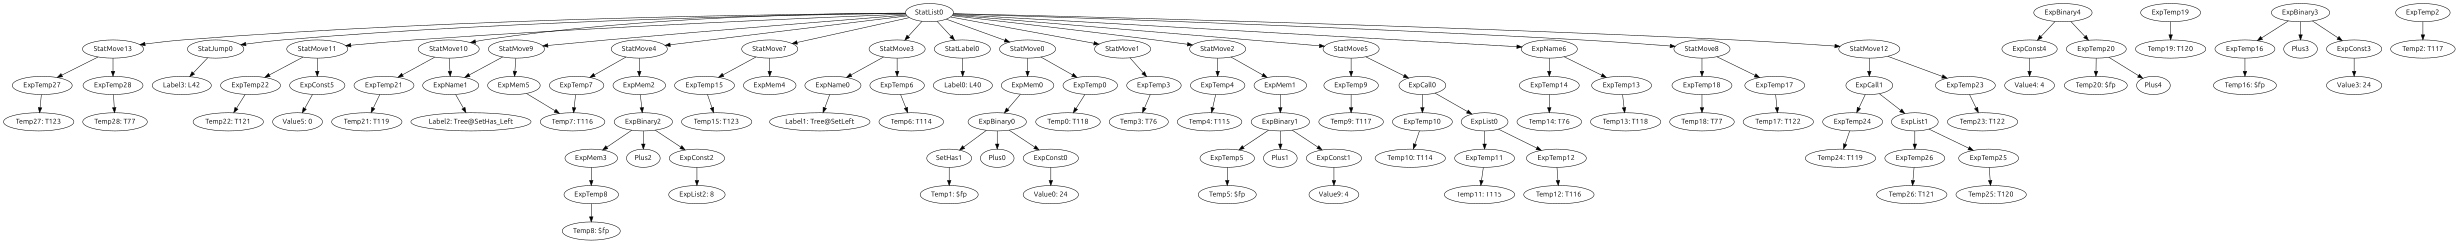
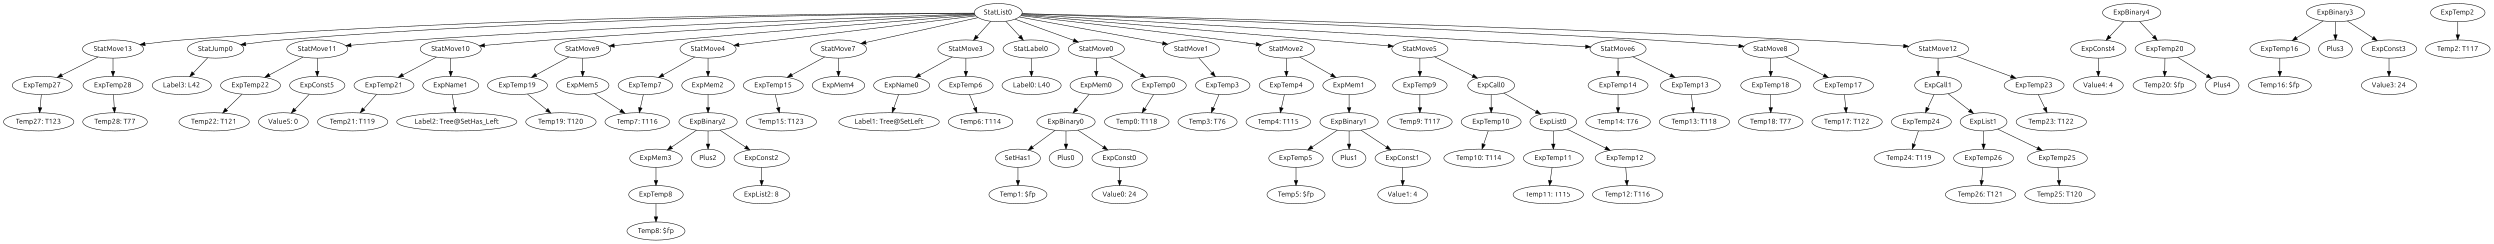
(1549, 49) -> (1618, 49)
(486, 66) -> (552, 66)
(1334, 195) -> (1403, 195)
